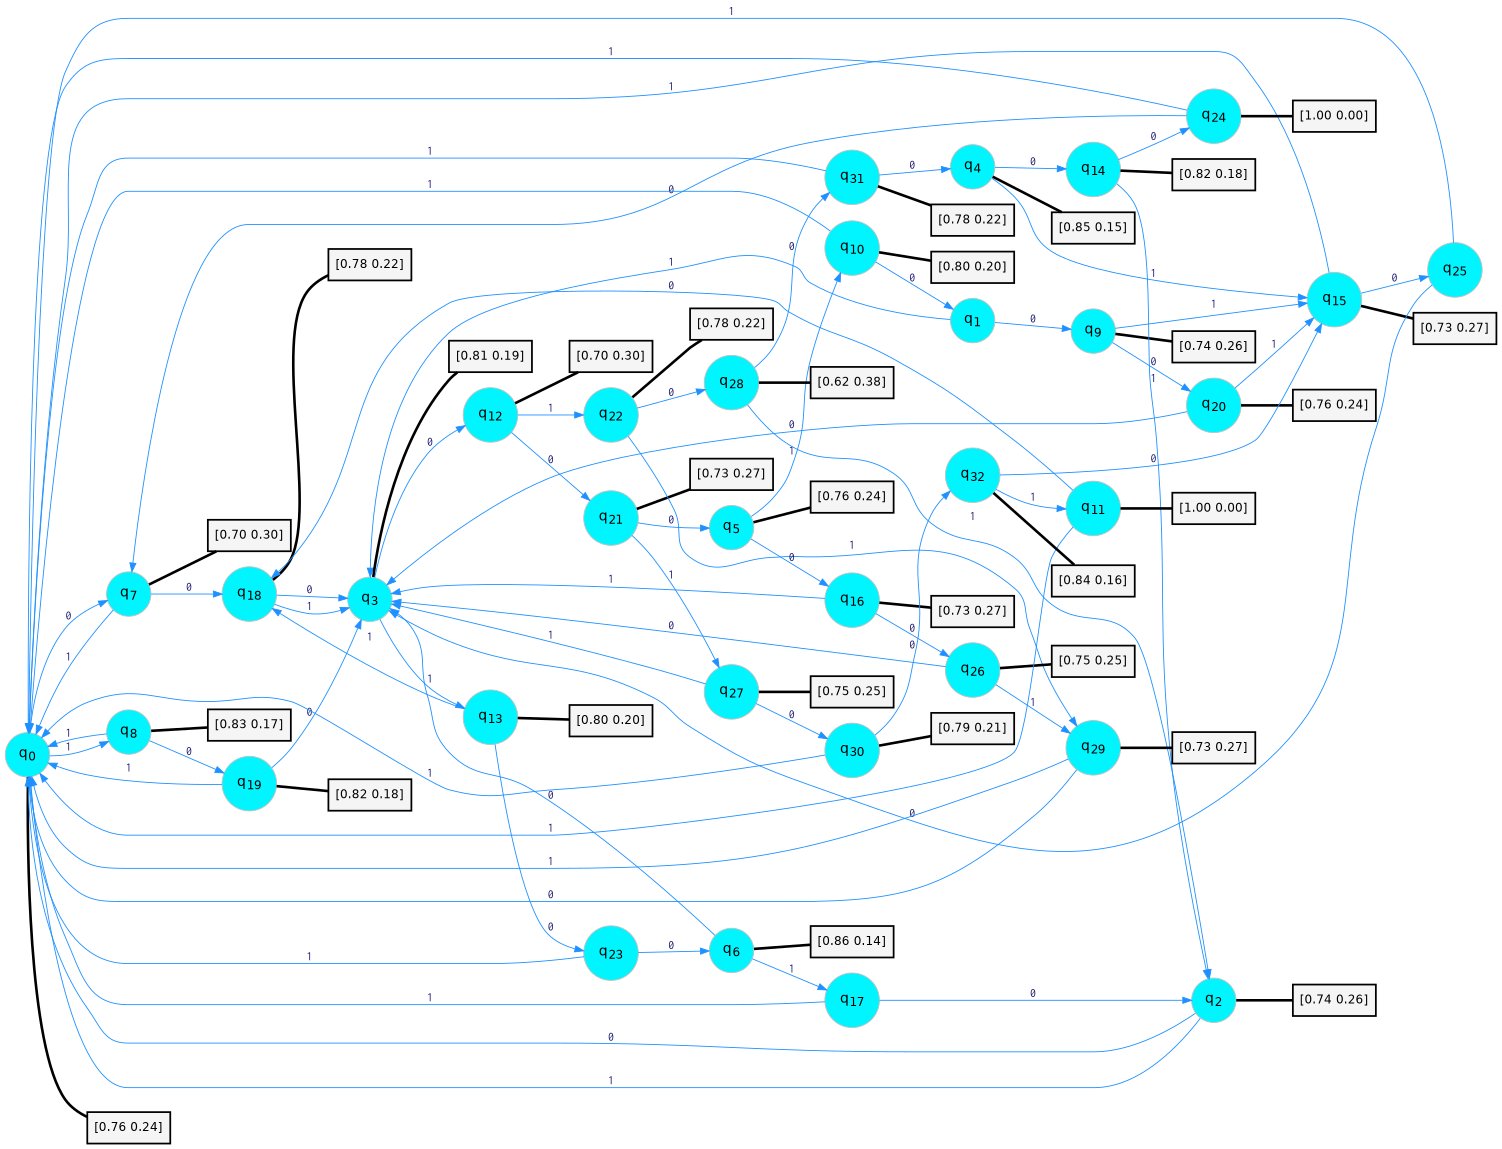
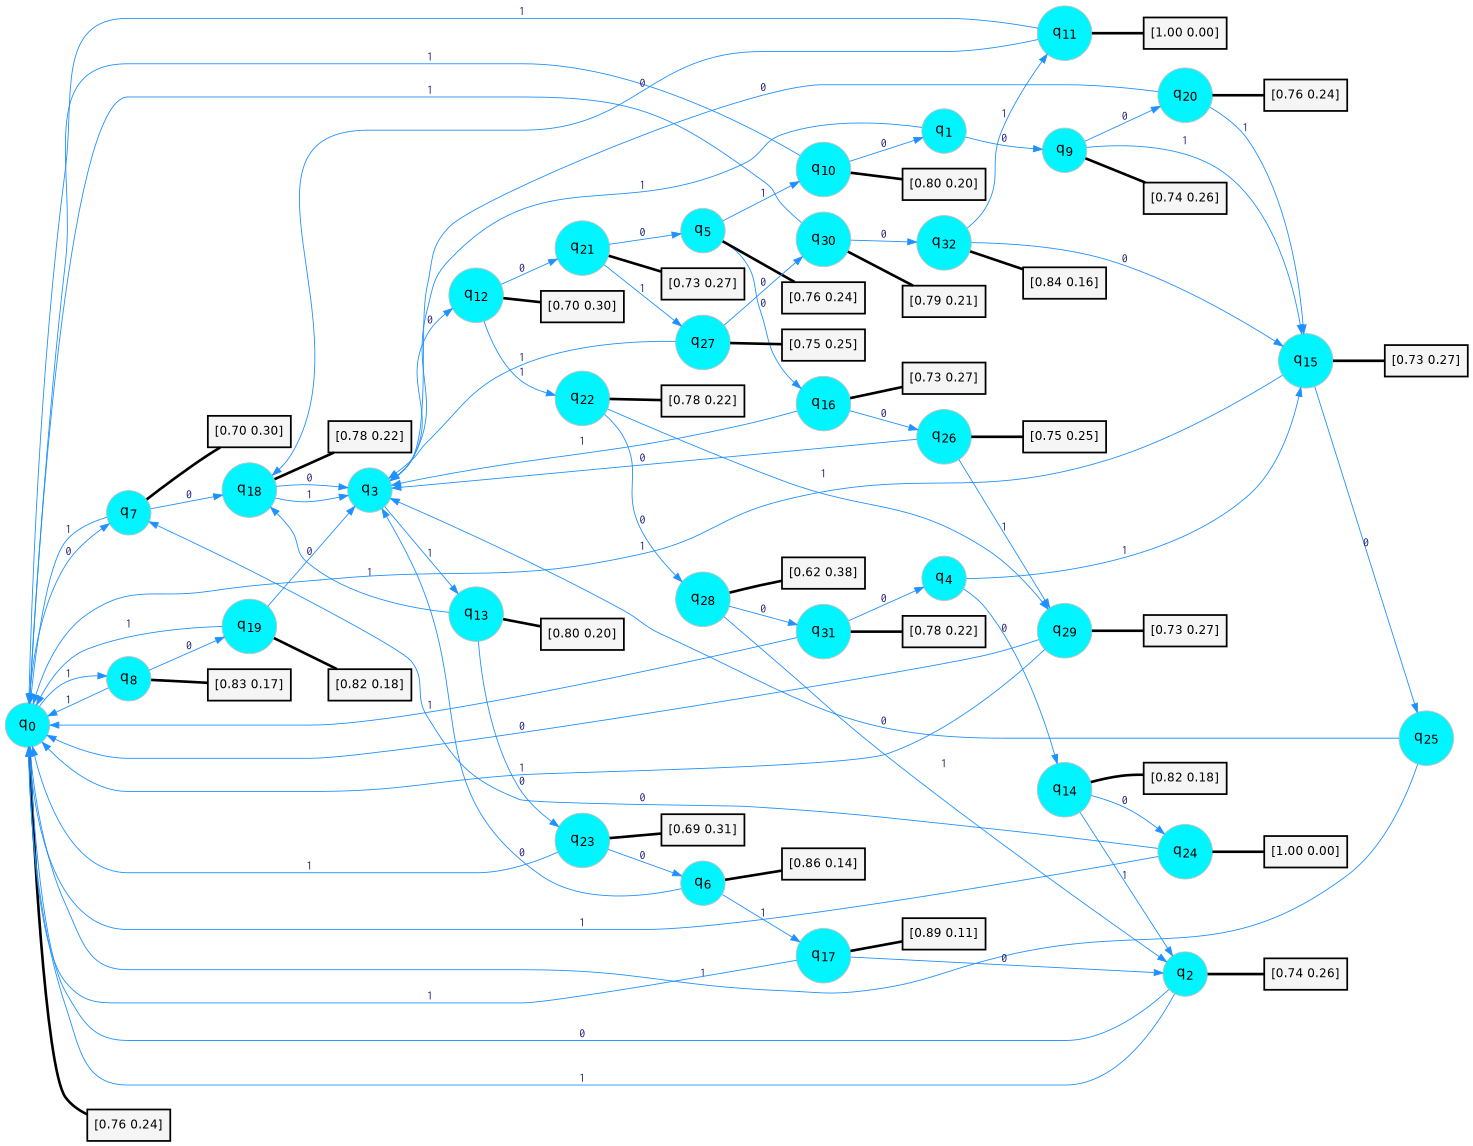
(1093, 228) -> none
(490, 356) -> none
none -> (703, 830)
none -> (944, 934)
